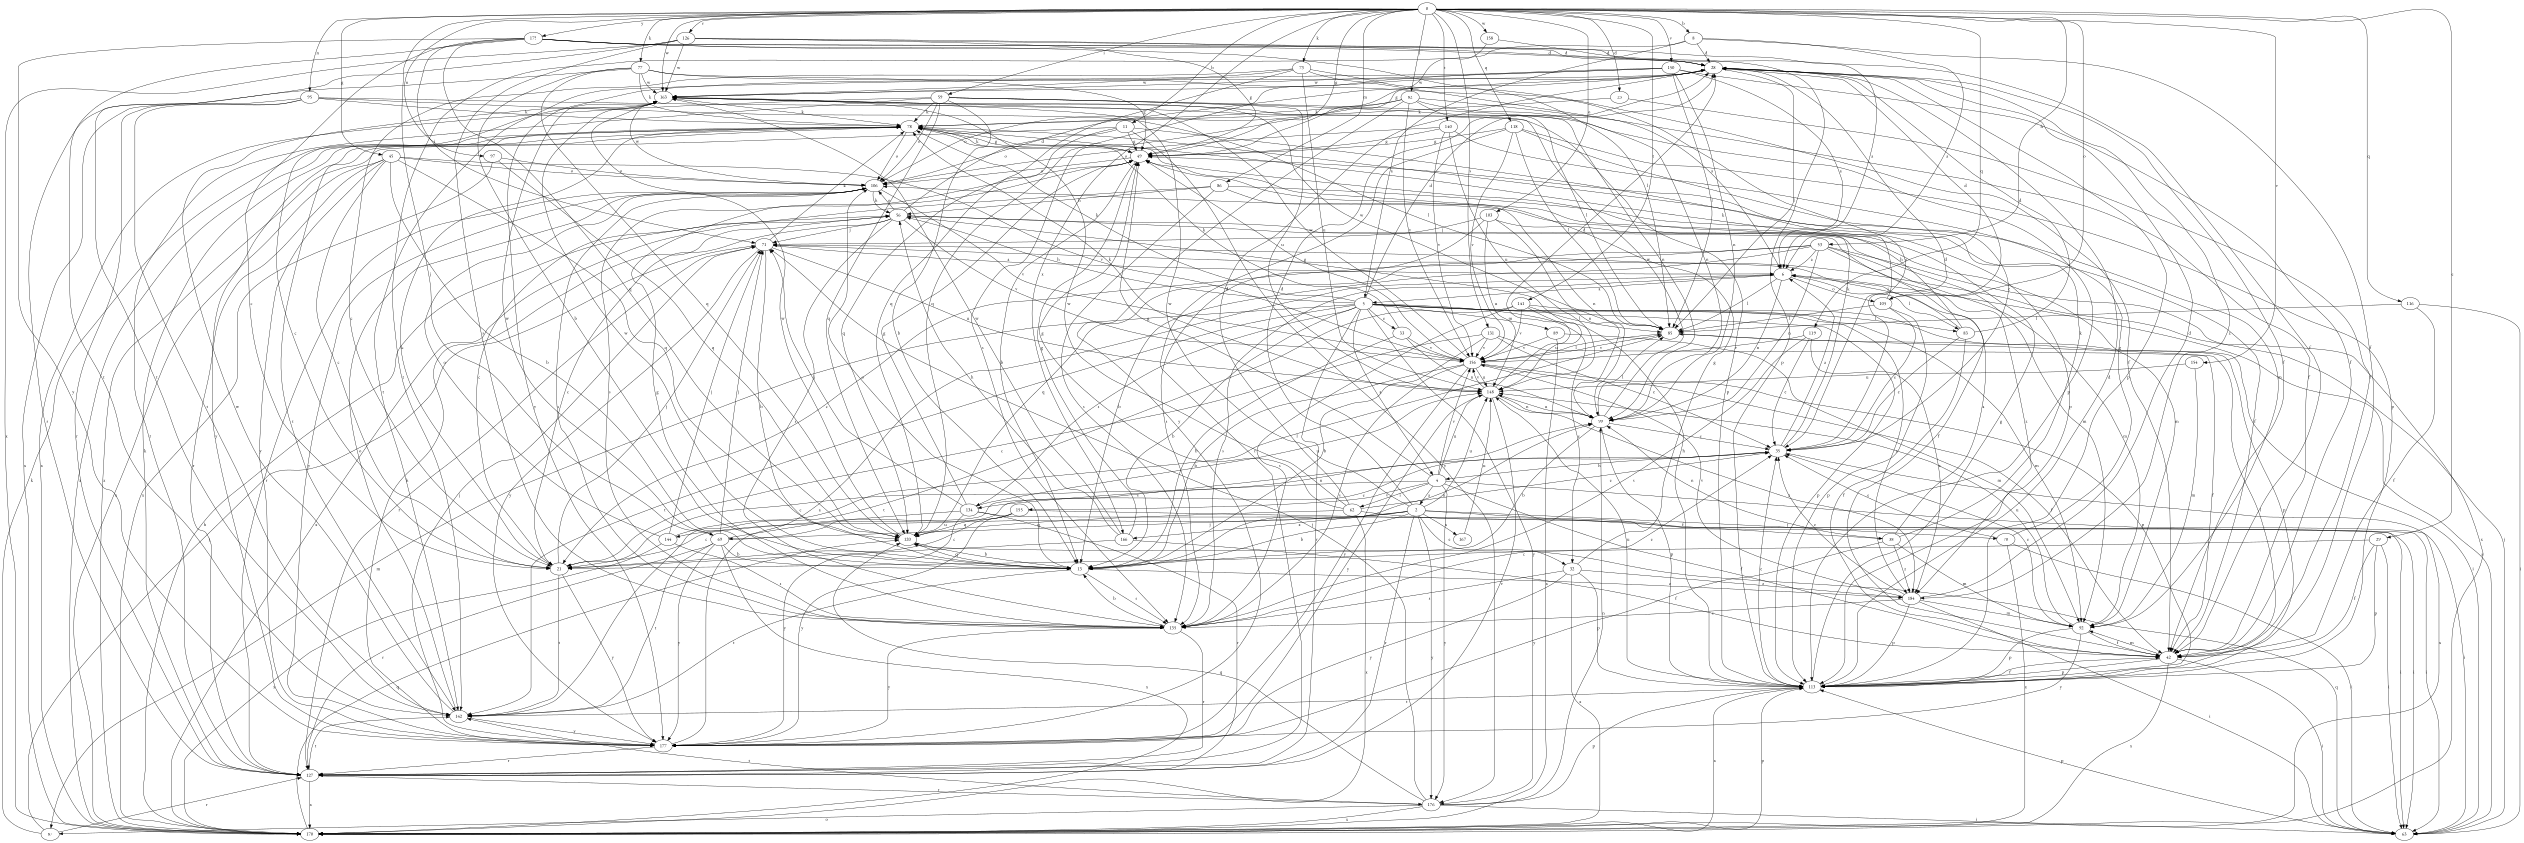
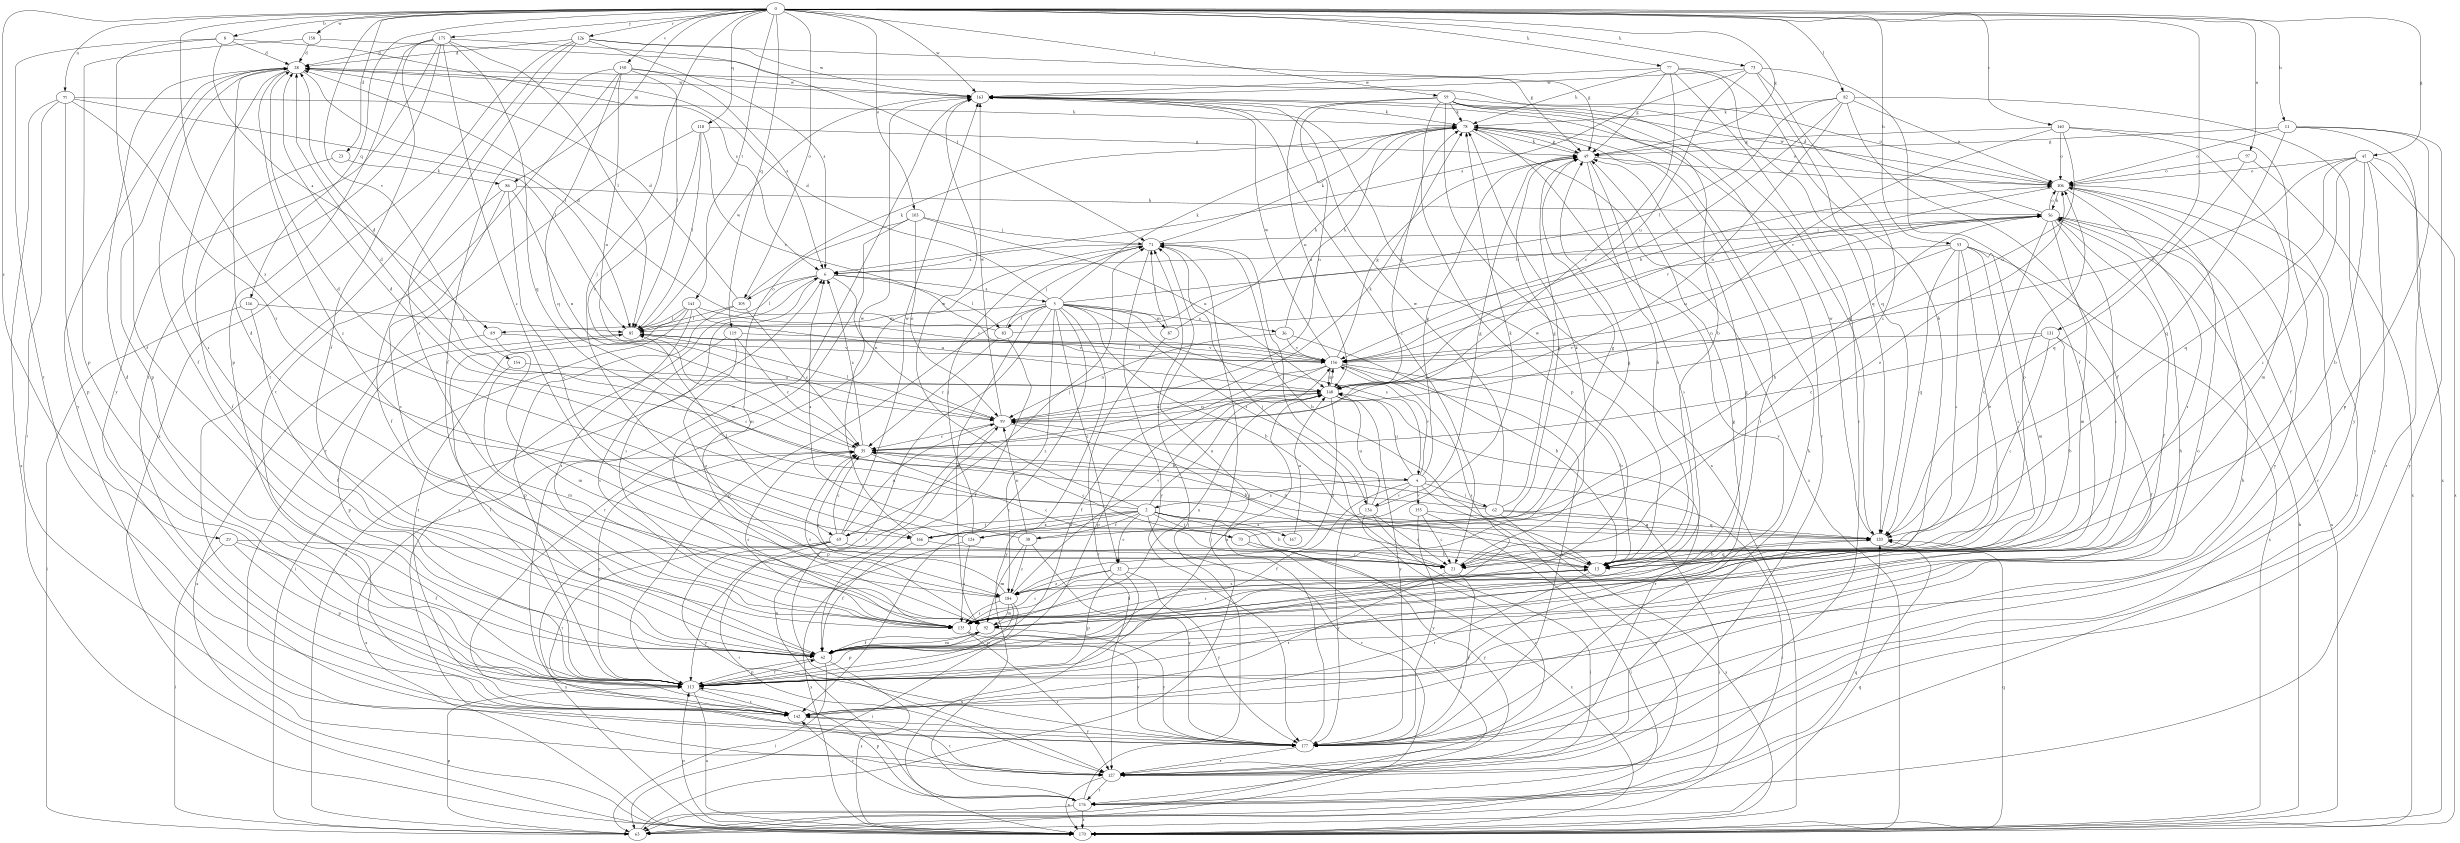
(1450, 105) -> (324, 200)
(1249, 117) -> (422, 171)
(1402, 333) -> (1284, 333)
(2344, 334) -> (136, 445)
(1117, 356) -> (1689, 297)
(190, 376) -> (430, 422)
(668, 540) -> (971, 540)
none -> (1817, 579)
(776, 818) -> (1985, 668)
